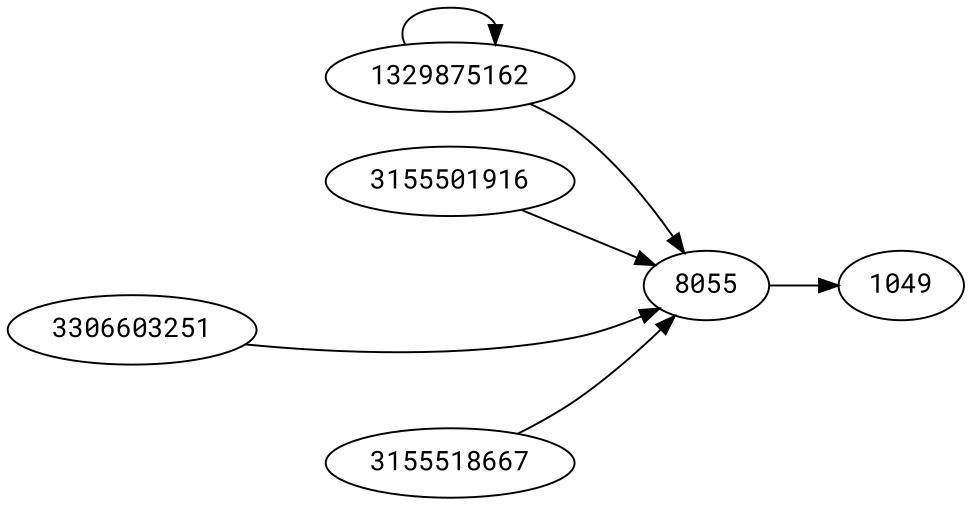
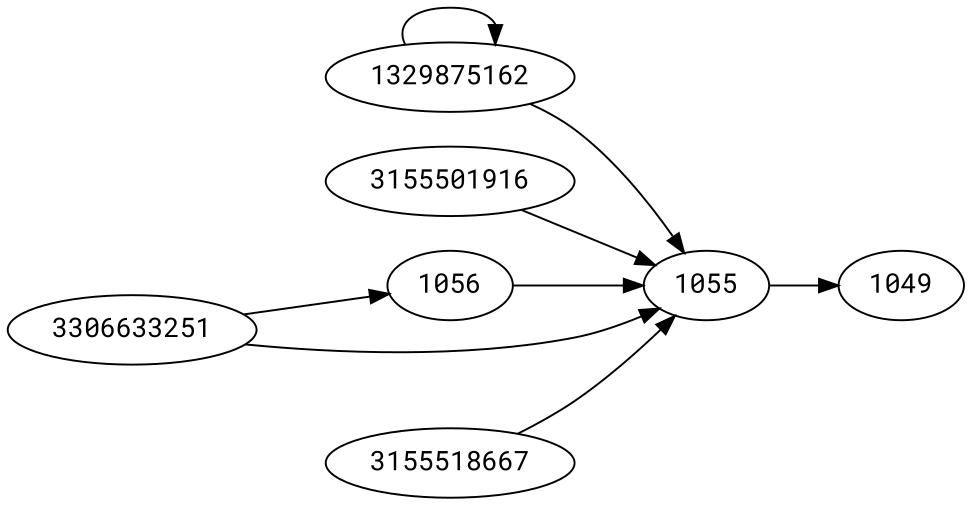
none -> (450, 286)
(706, 286) -> (706, 286)
(132, 330) -> (132, 330)
